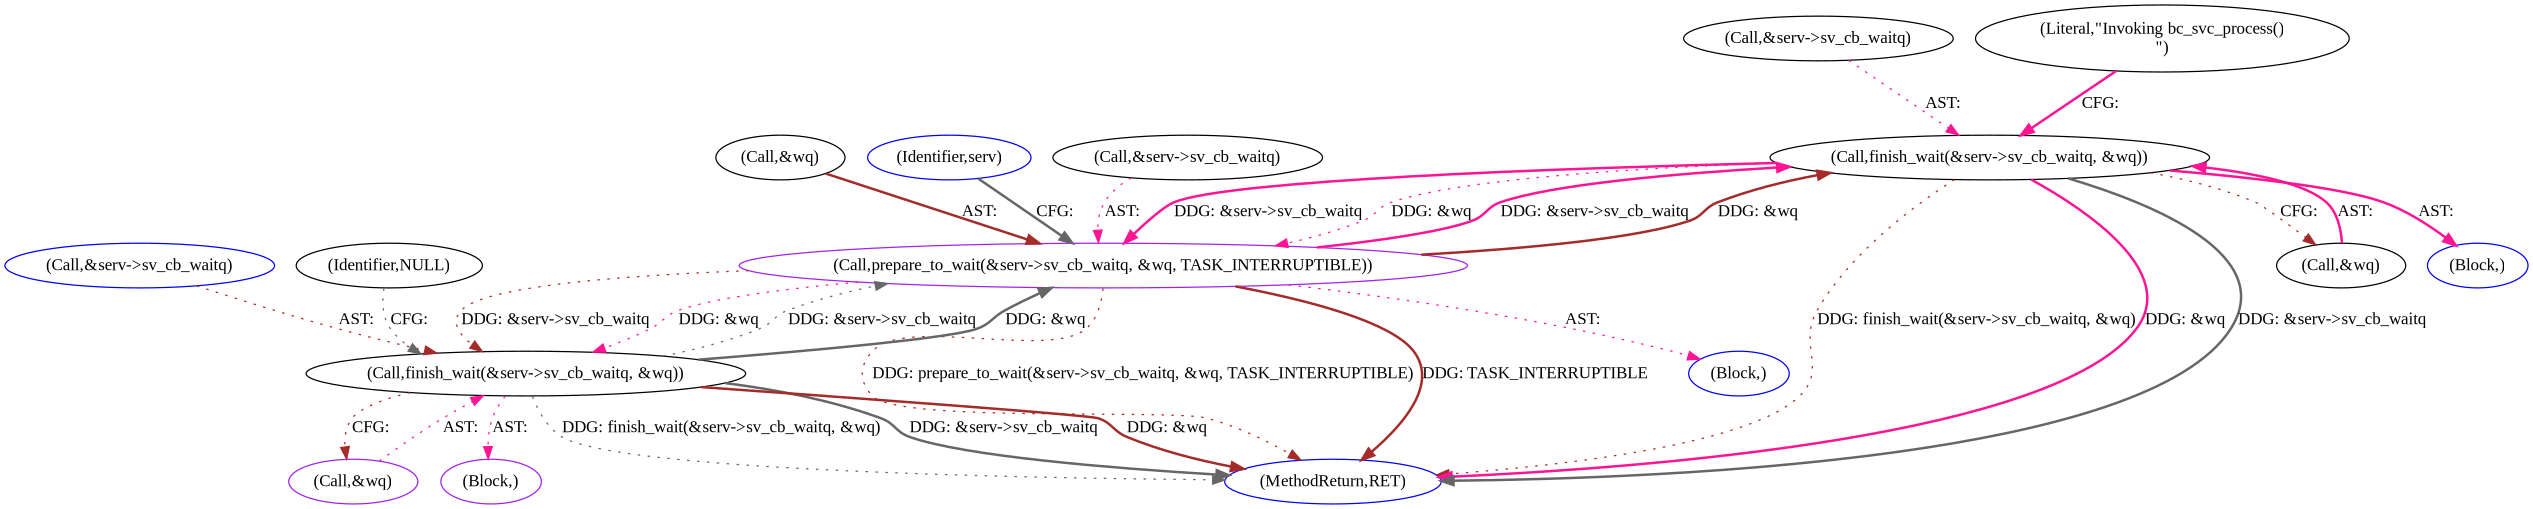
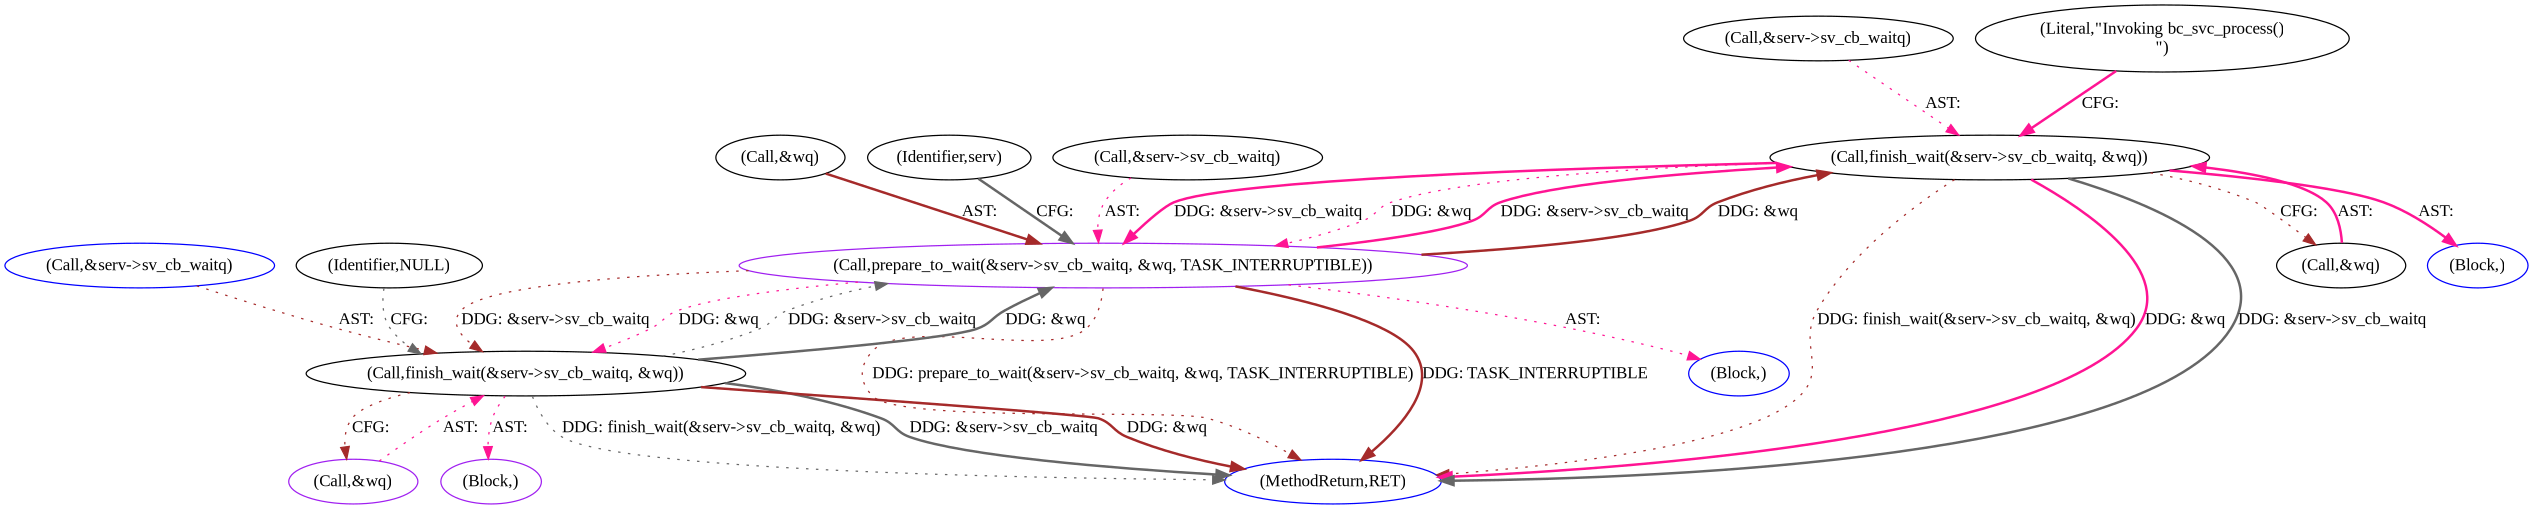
(949, 158) -> (949, 158)
